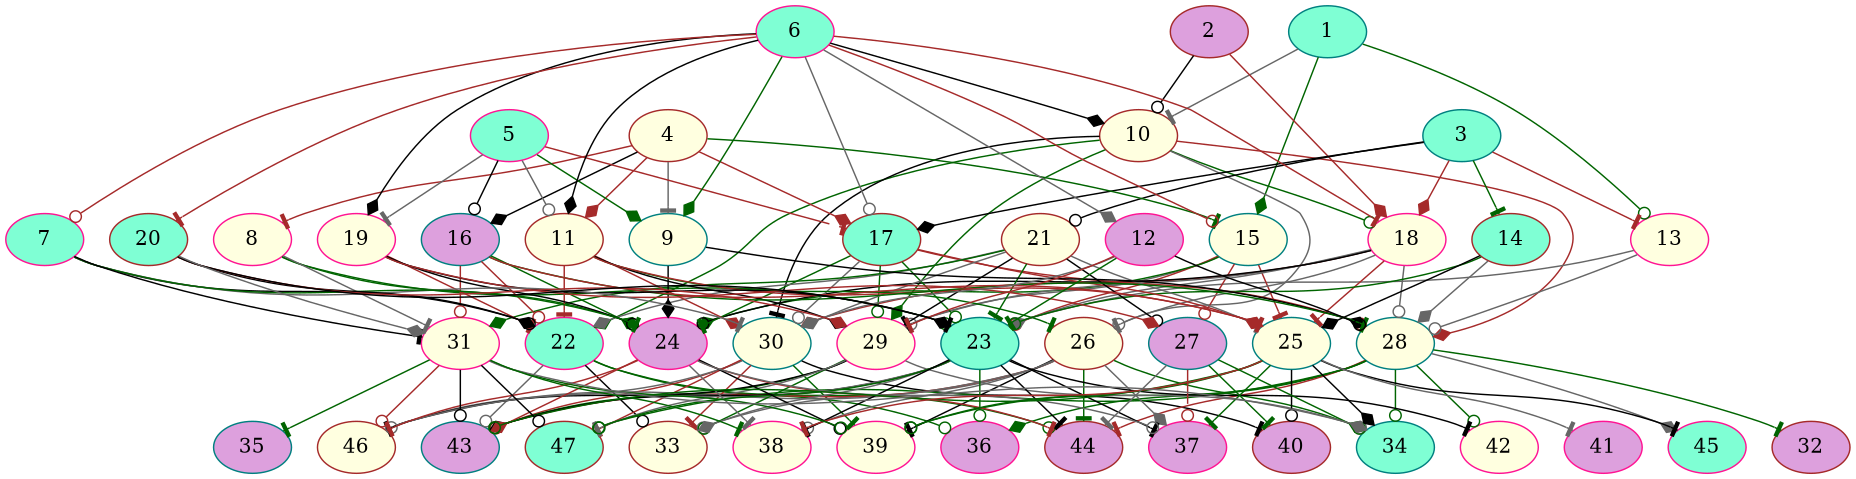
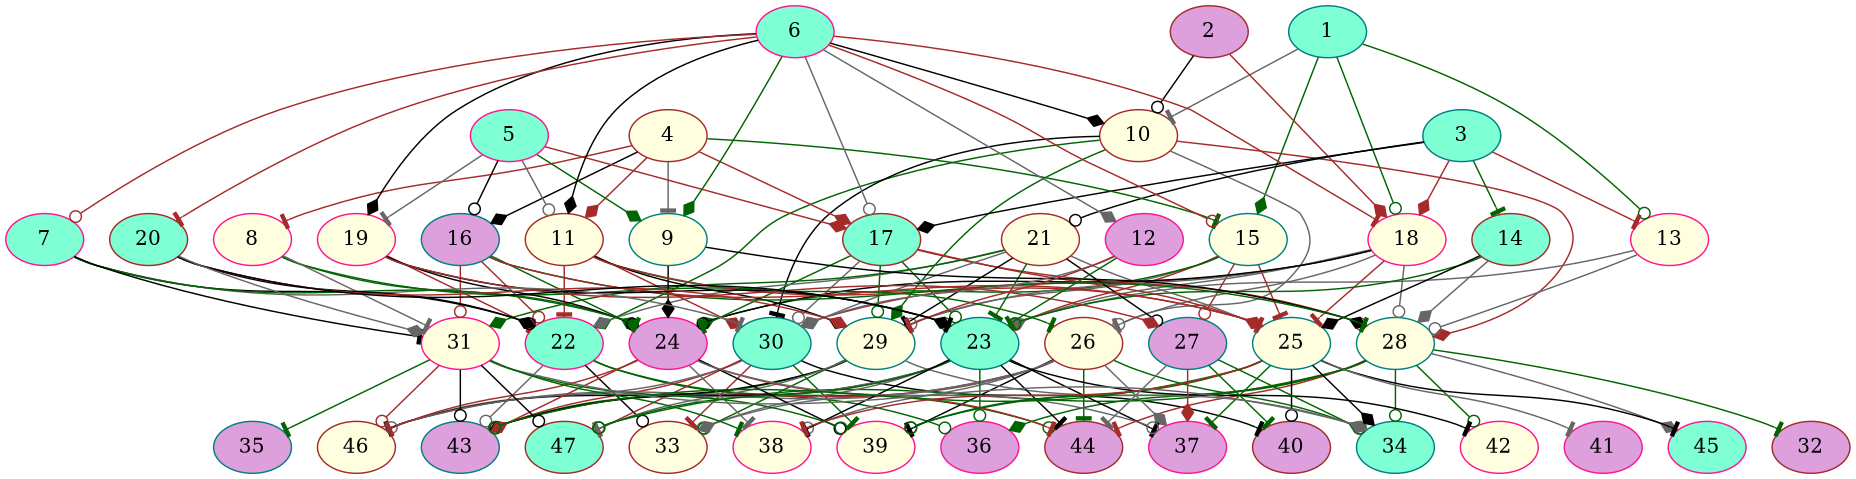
(687, 185) -> (687, 185)
(1277, 189) -> (1365, 130)
(1264, 290) -> none
(772, 343) -> (772, 343)
(876, 343) -> (876, 343)
(1188, 387) -> (1188, 387)
